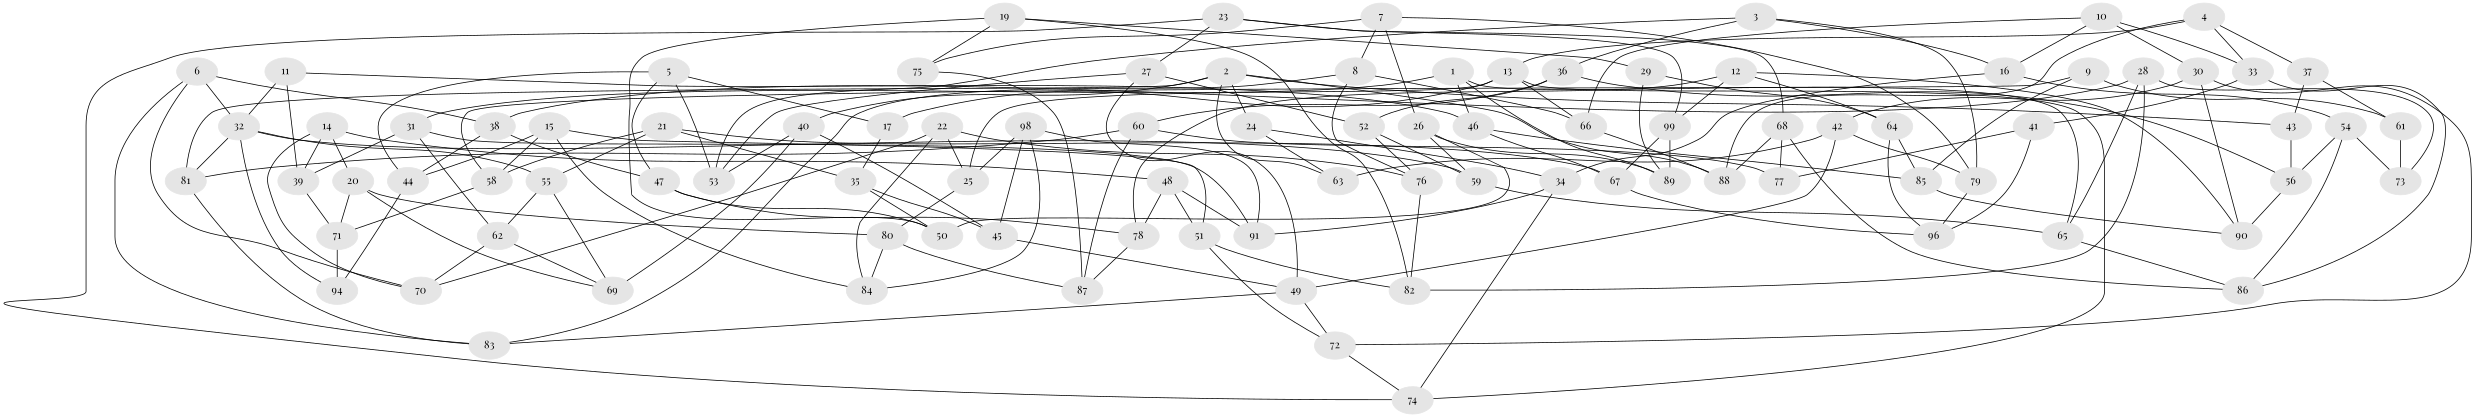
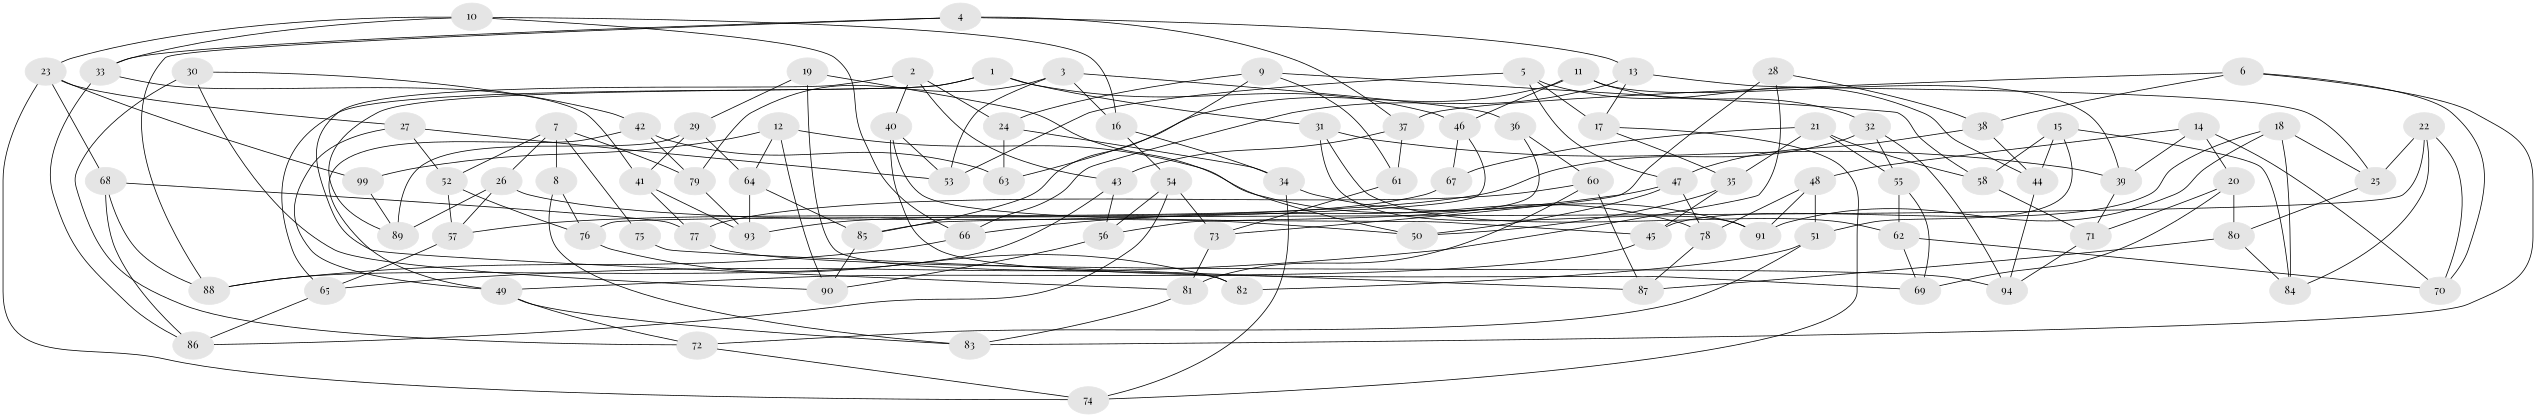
(961, 44) -> none
(2150, 44) -> (255, 26)
none -> (1130, 91)
(1473, 95) -> (1322, 214)
(218, 99) -> (1961, 81)
(1463, 99) -> (505, 152)
(1493, 111) -> (674, 273)
(1026, 126) -> (2280, 126)
(1220, 133) -> (1288, 99)
(212, 154) -> (1202, 262)
(1643, 154) -> none
none -> (663, 158)
(1477, 181) -> (453, 236)
(1934, 236) -> (750, 236)
(2105, 263) -> (1669, 356)
none -> (1317, 269)
(1851, 282) -> none
